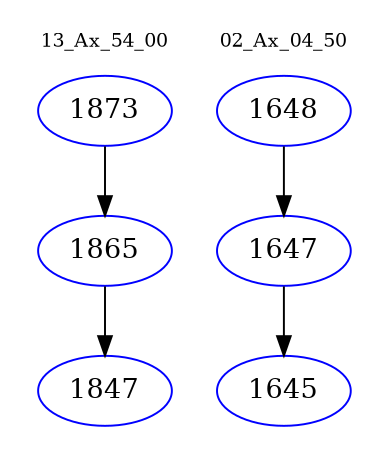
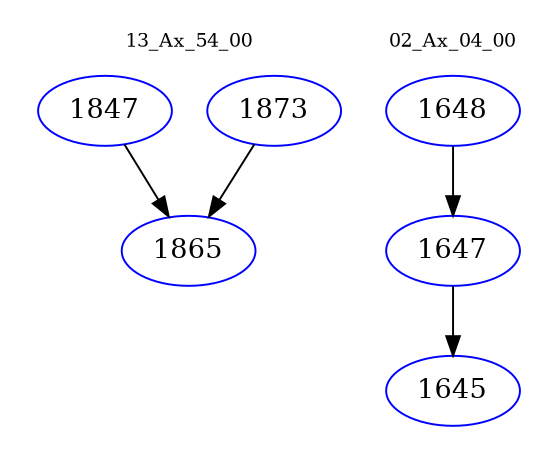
(284, 42) -> (453, 42)
(105, 311) -> (141, 172)
